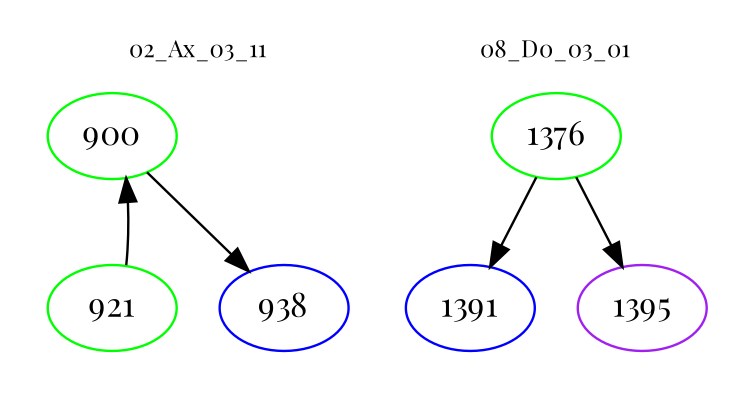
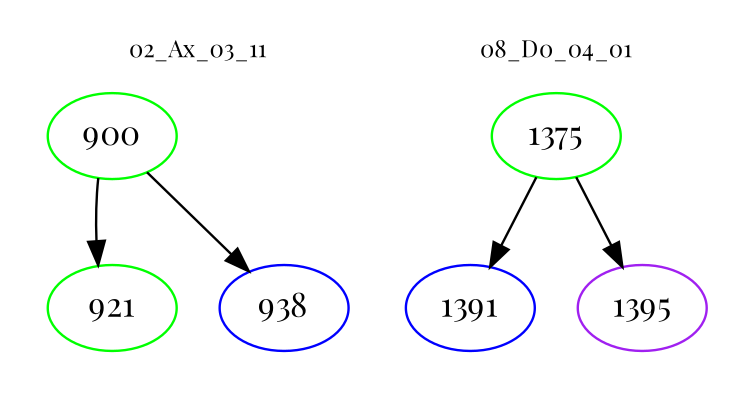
(556, 51) -> (556, 51)
(556, 136) -> (556, 136)
(128, 234) -> (96, 210)
